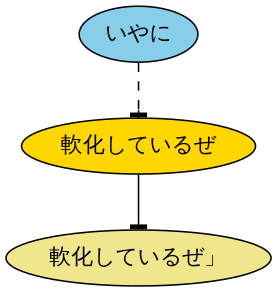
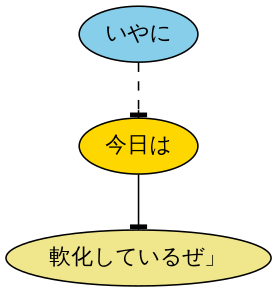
(139, 146) -> (139, 146)
